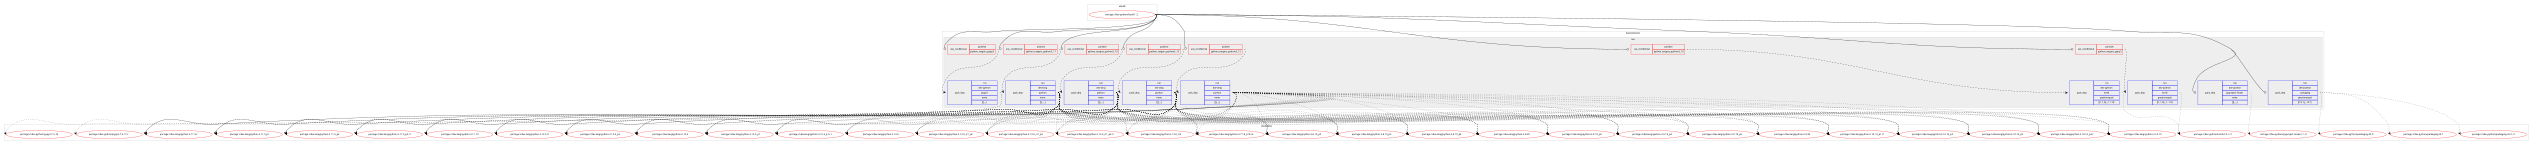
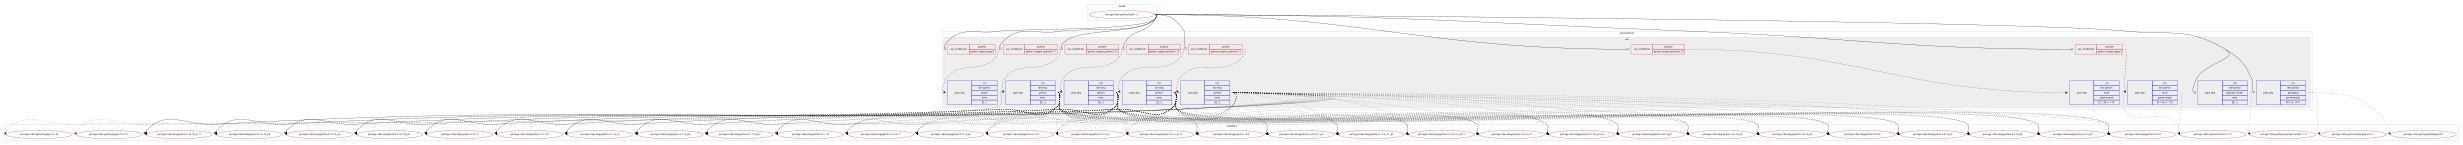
(2353, 135) -> none
